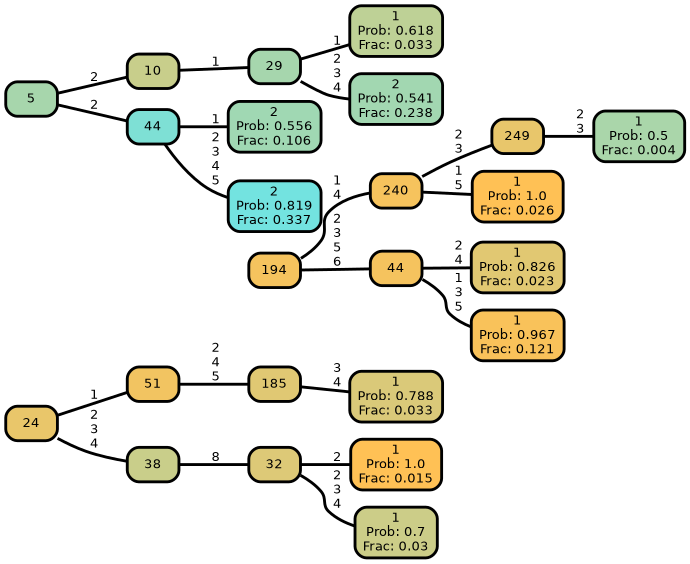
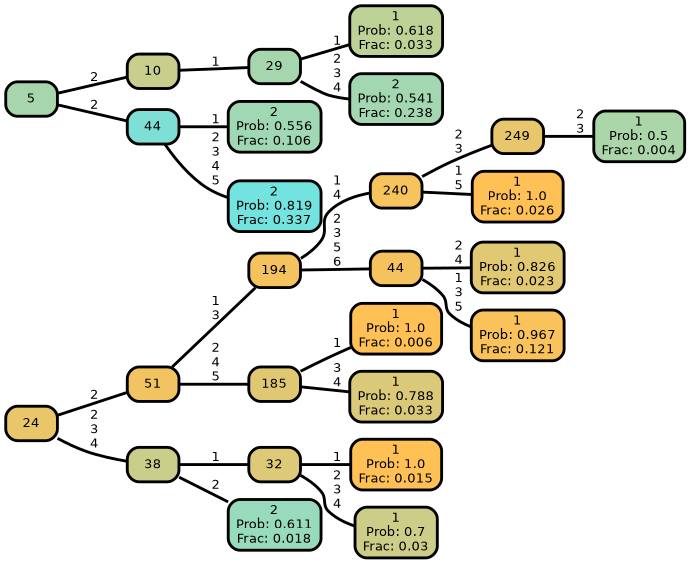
none -> (214, 327)
none -> (396, 329)
(92, 395) -> (92, 395)
(214, 457) -> (214, 457)
(335, 457) -> (335, 457)
none -> (275, 525)
